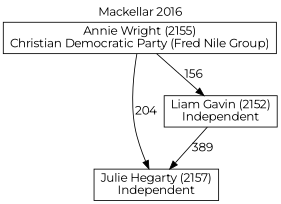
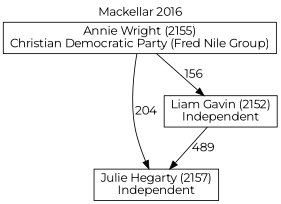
(203, 148) -> (203, 148)
